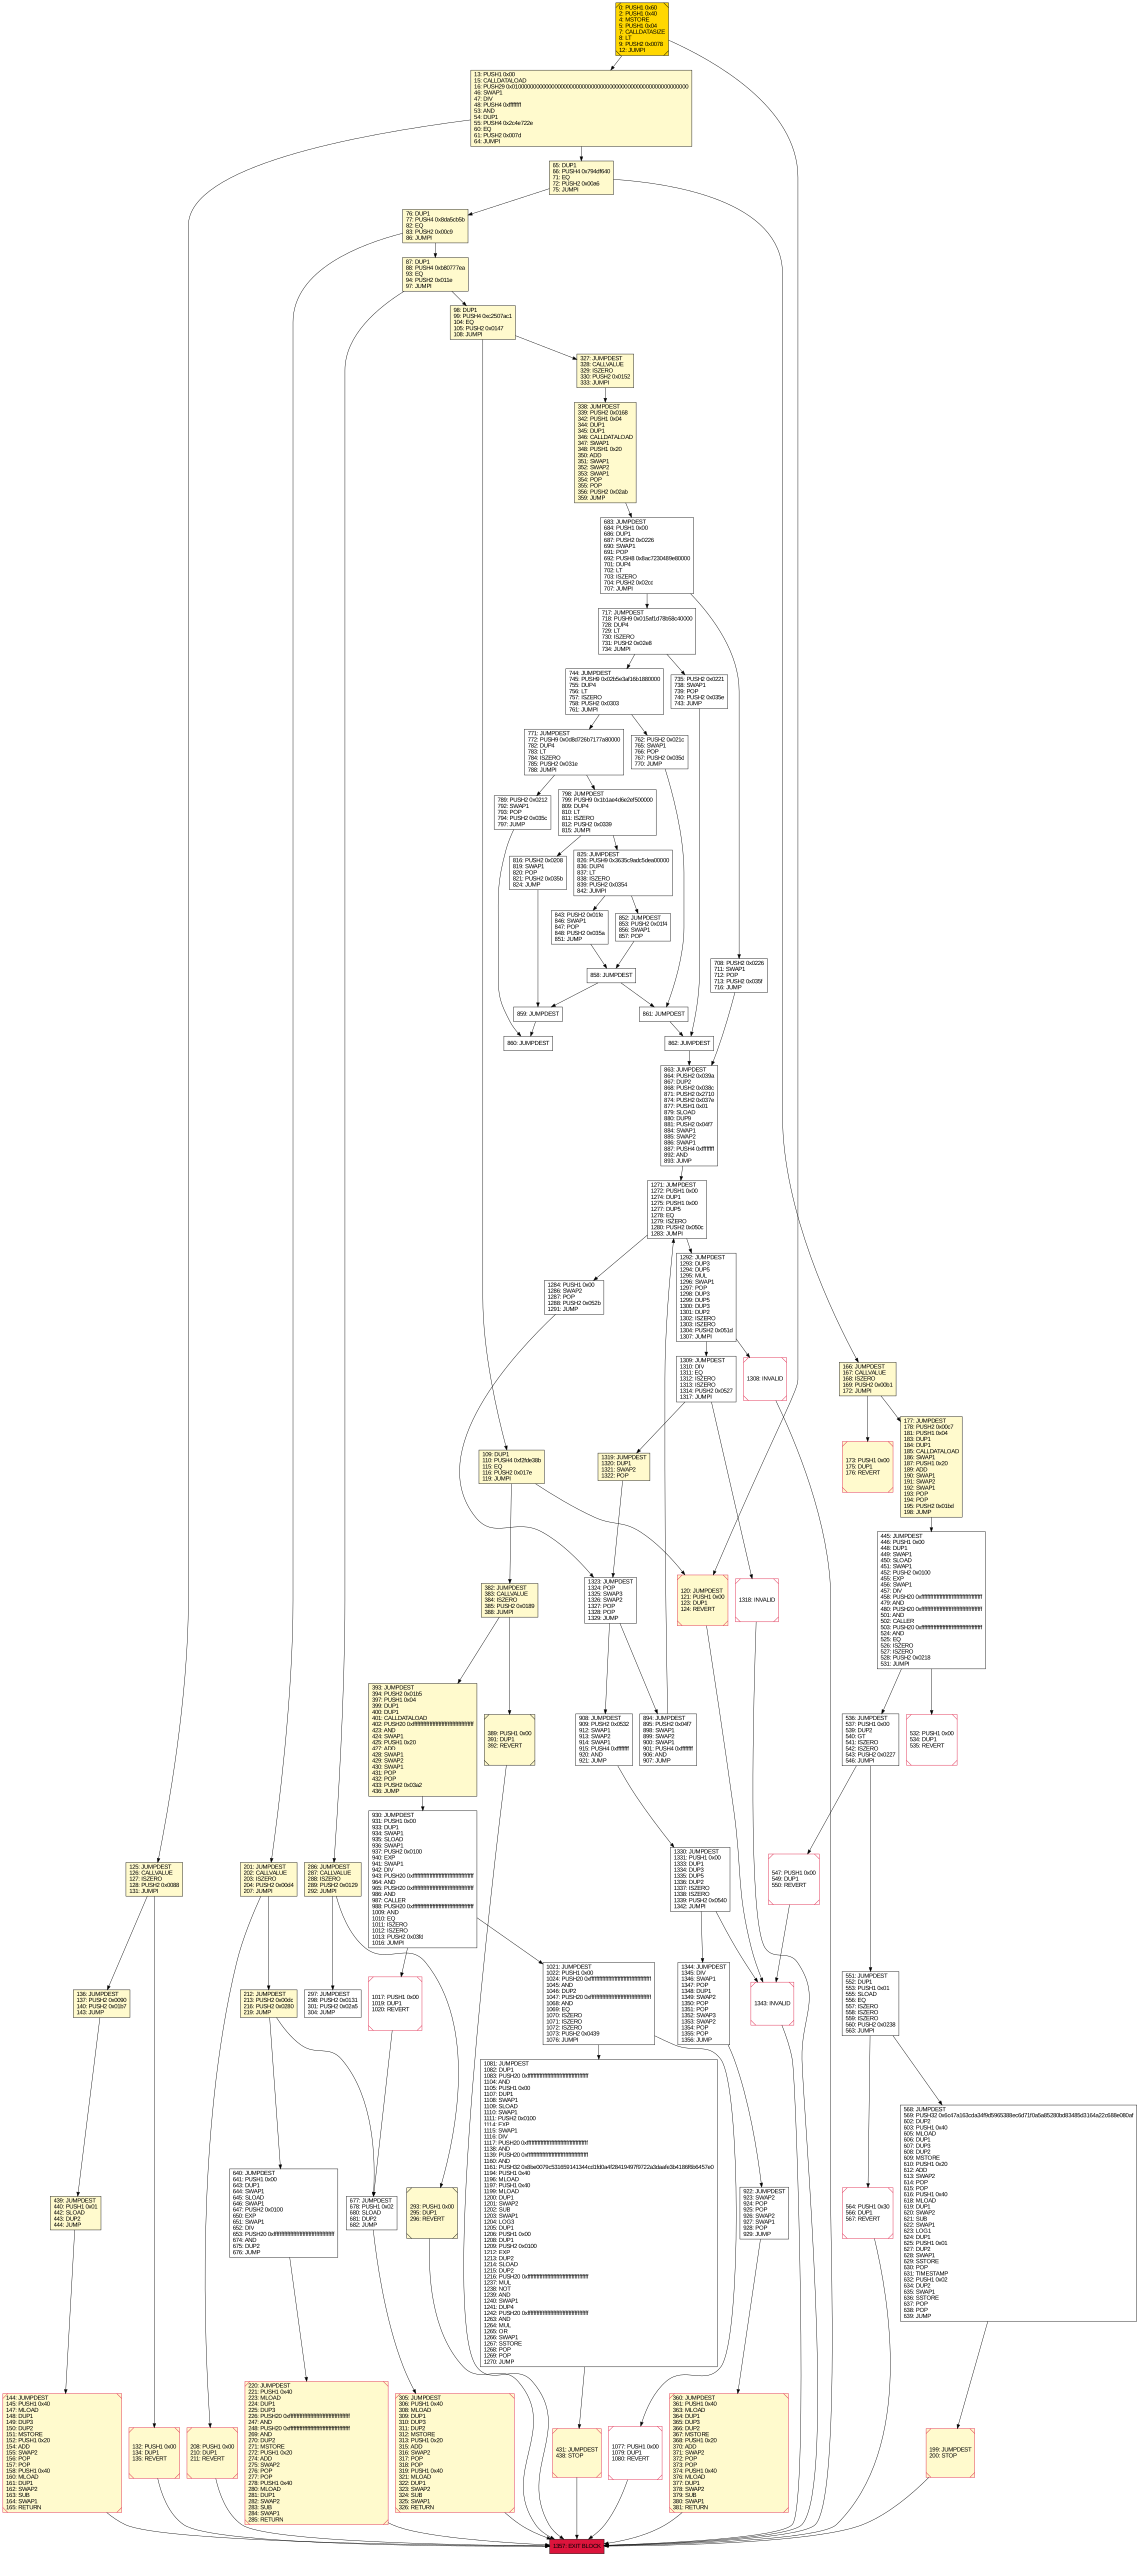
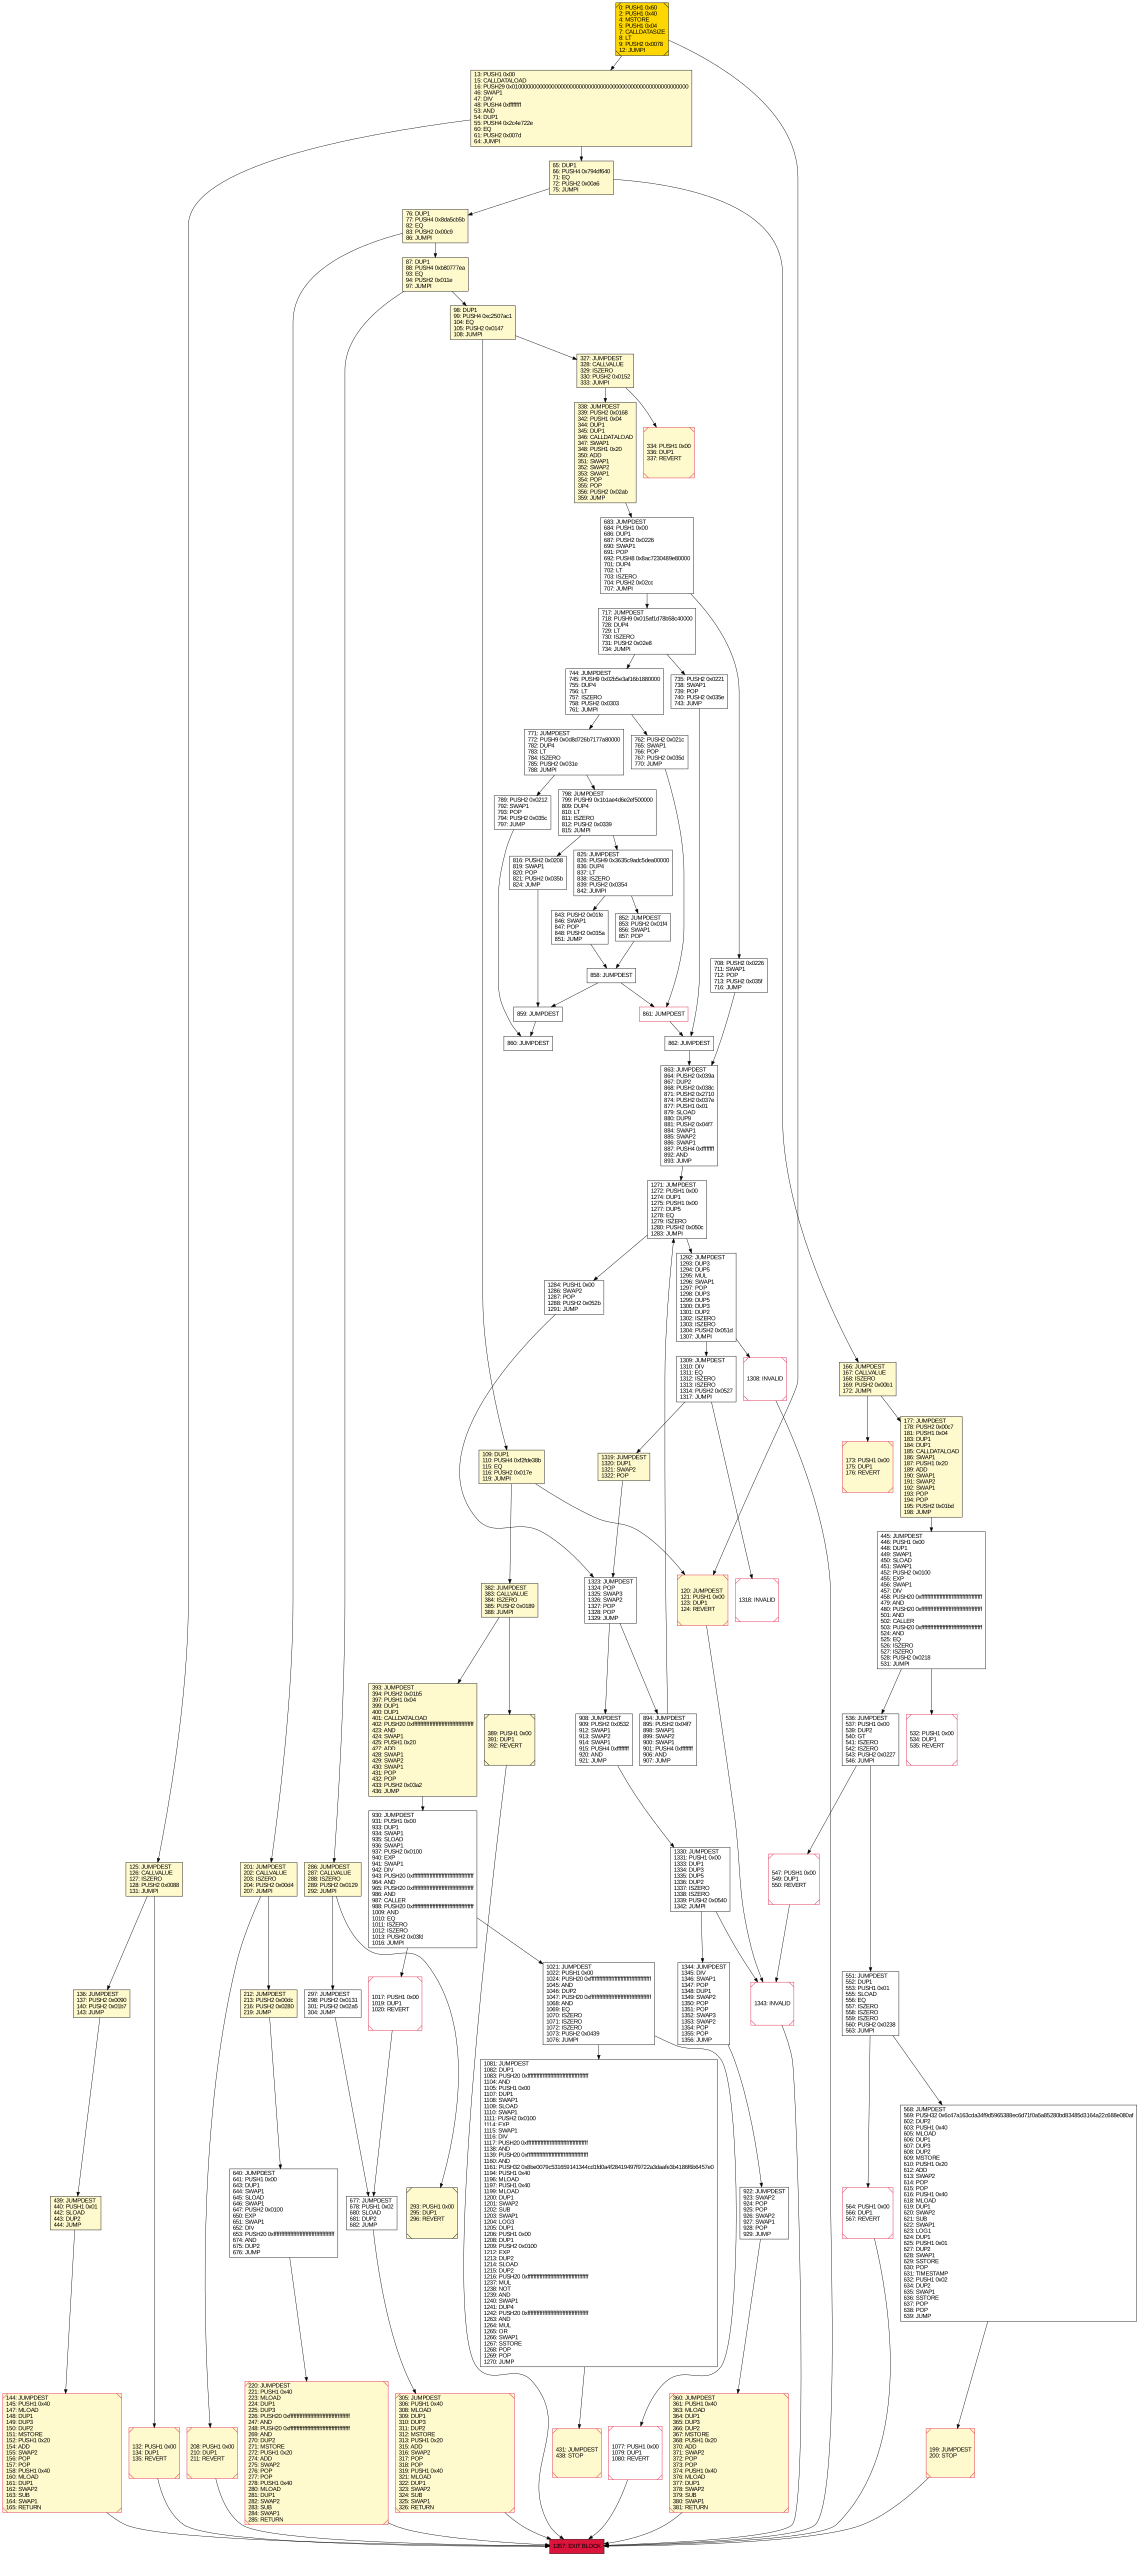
none -> (669, 453)
(664, 1014) -> (664, 1014)
(357, 2084) -> (352, 2105)
(808, 2159) -> none
(868, 2213) -> (868, 2213)
(516, 2379) -> none
(577, 2506) -> none
